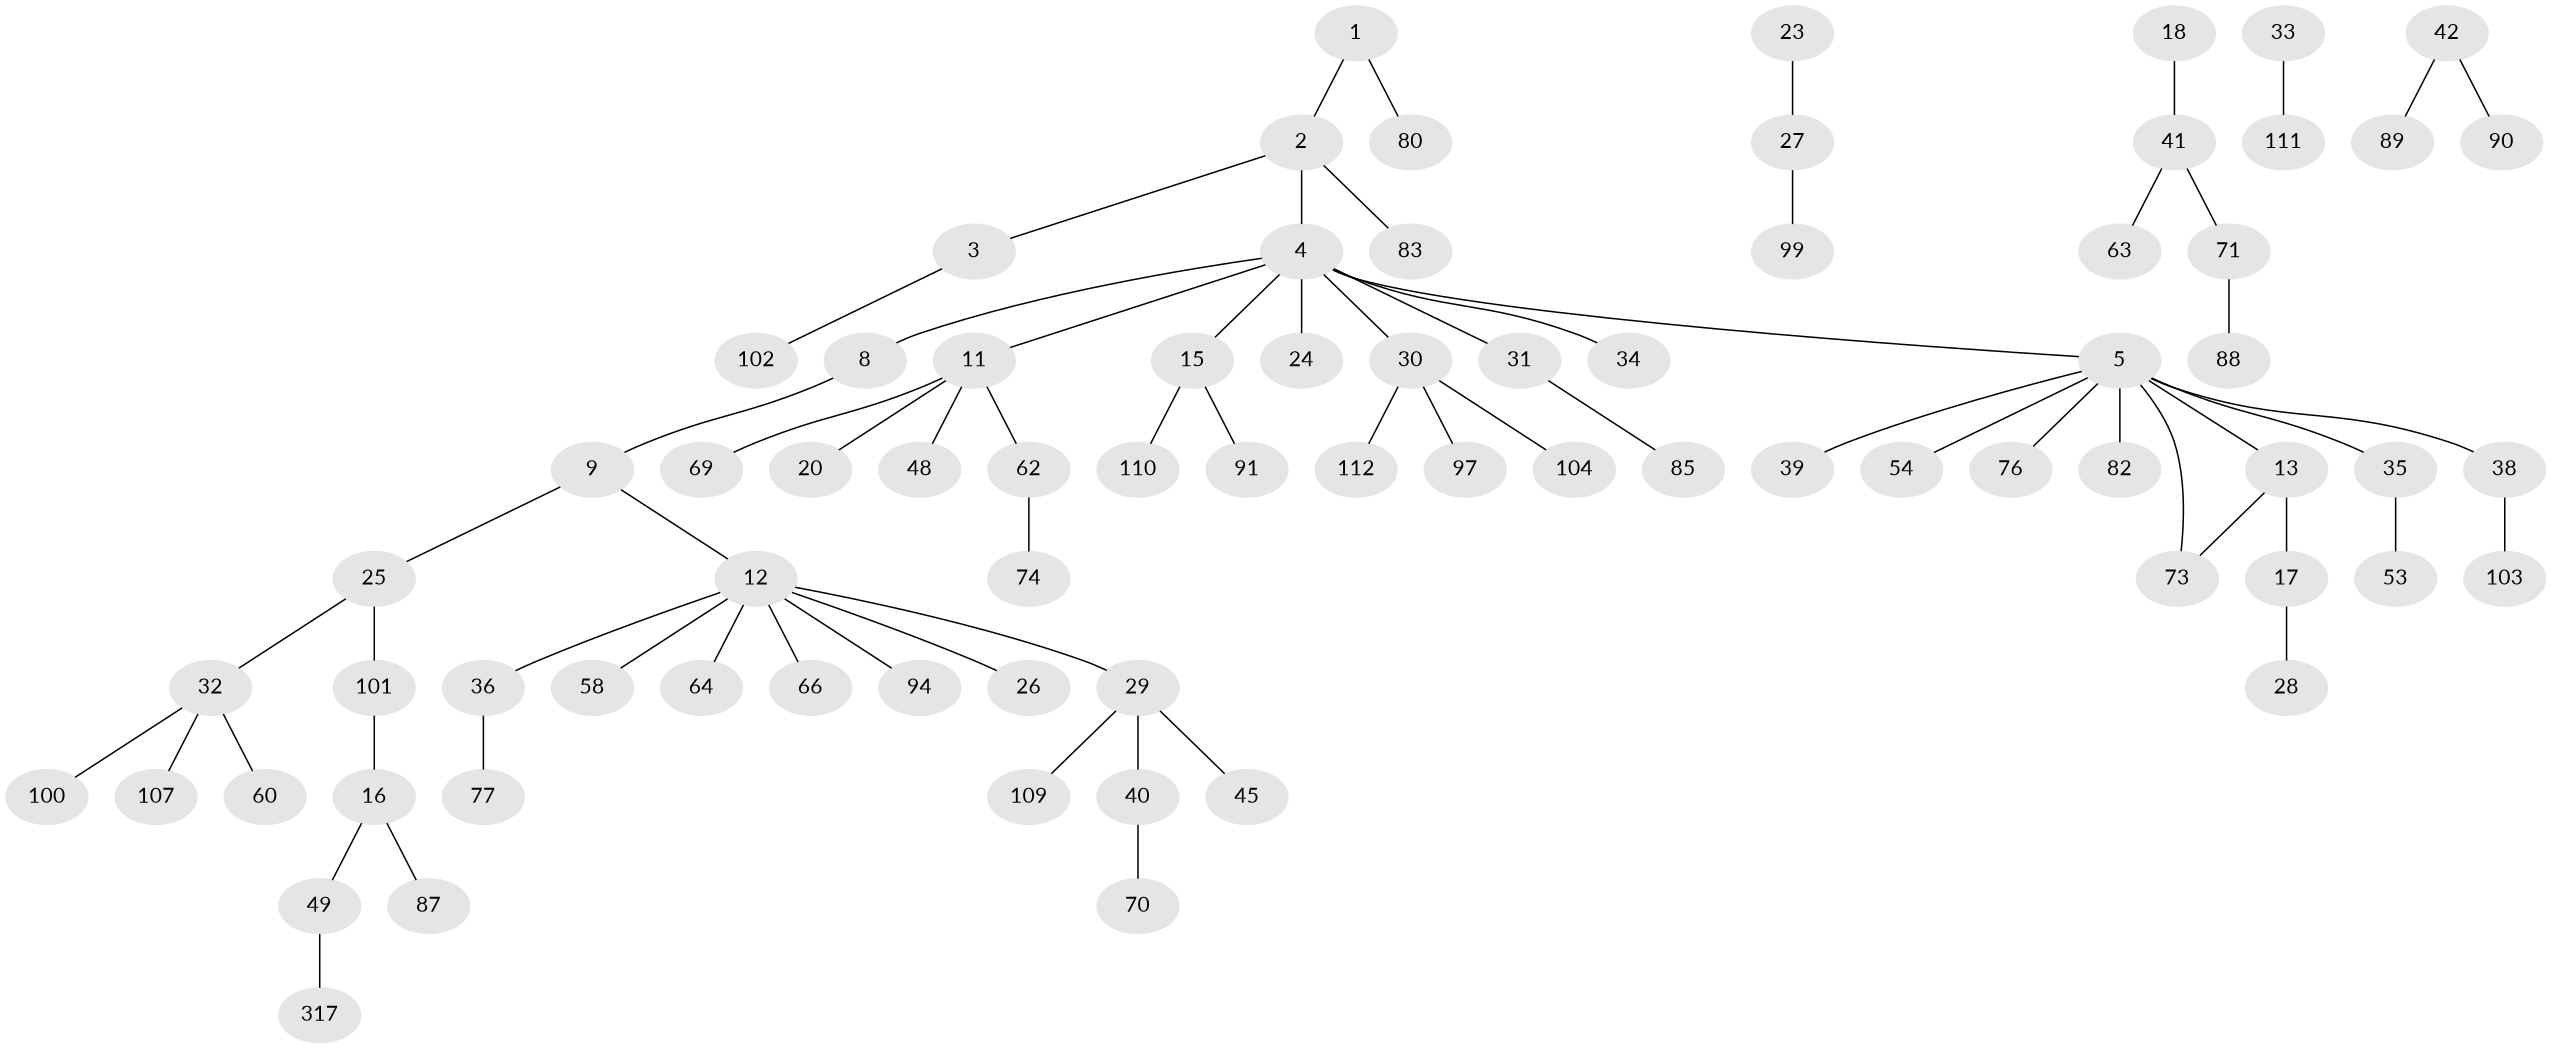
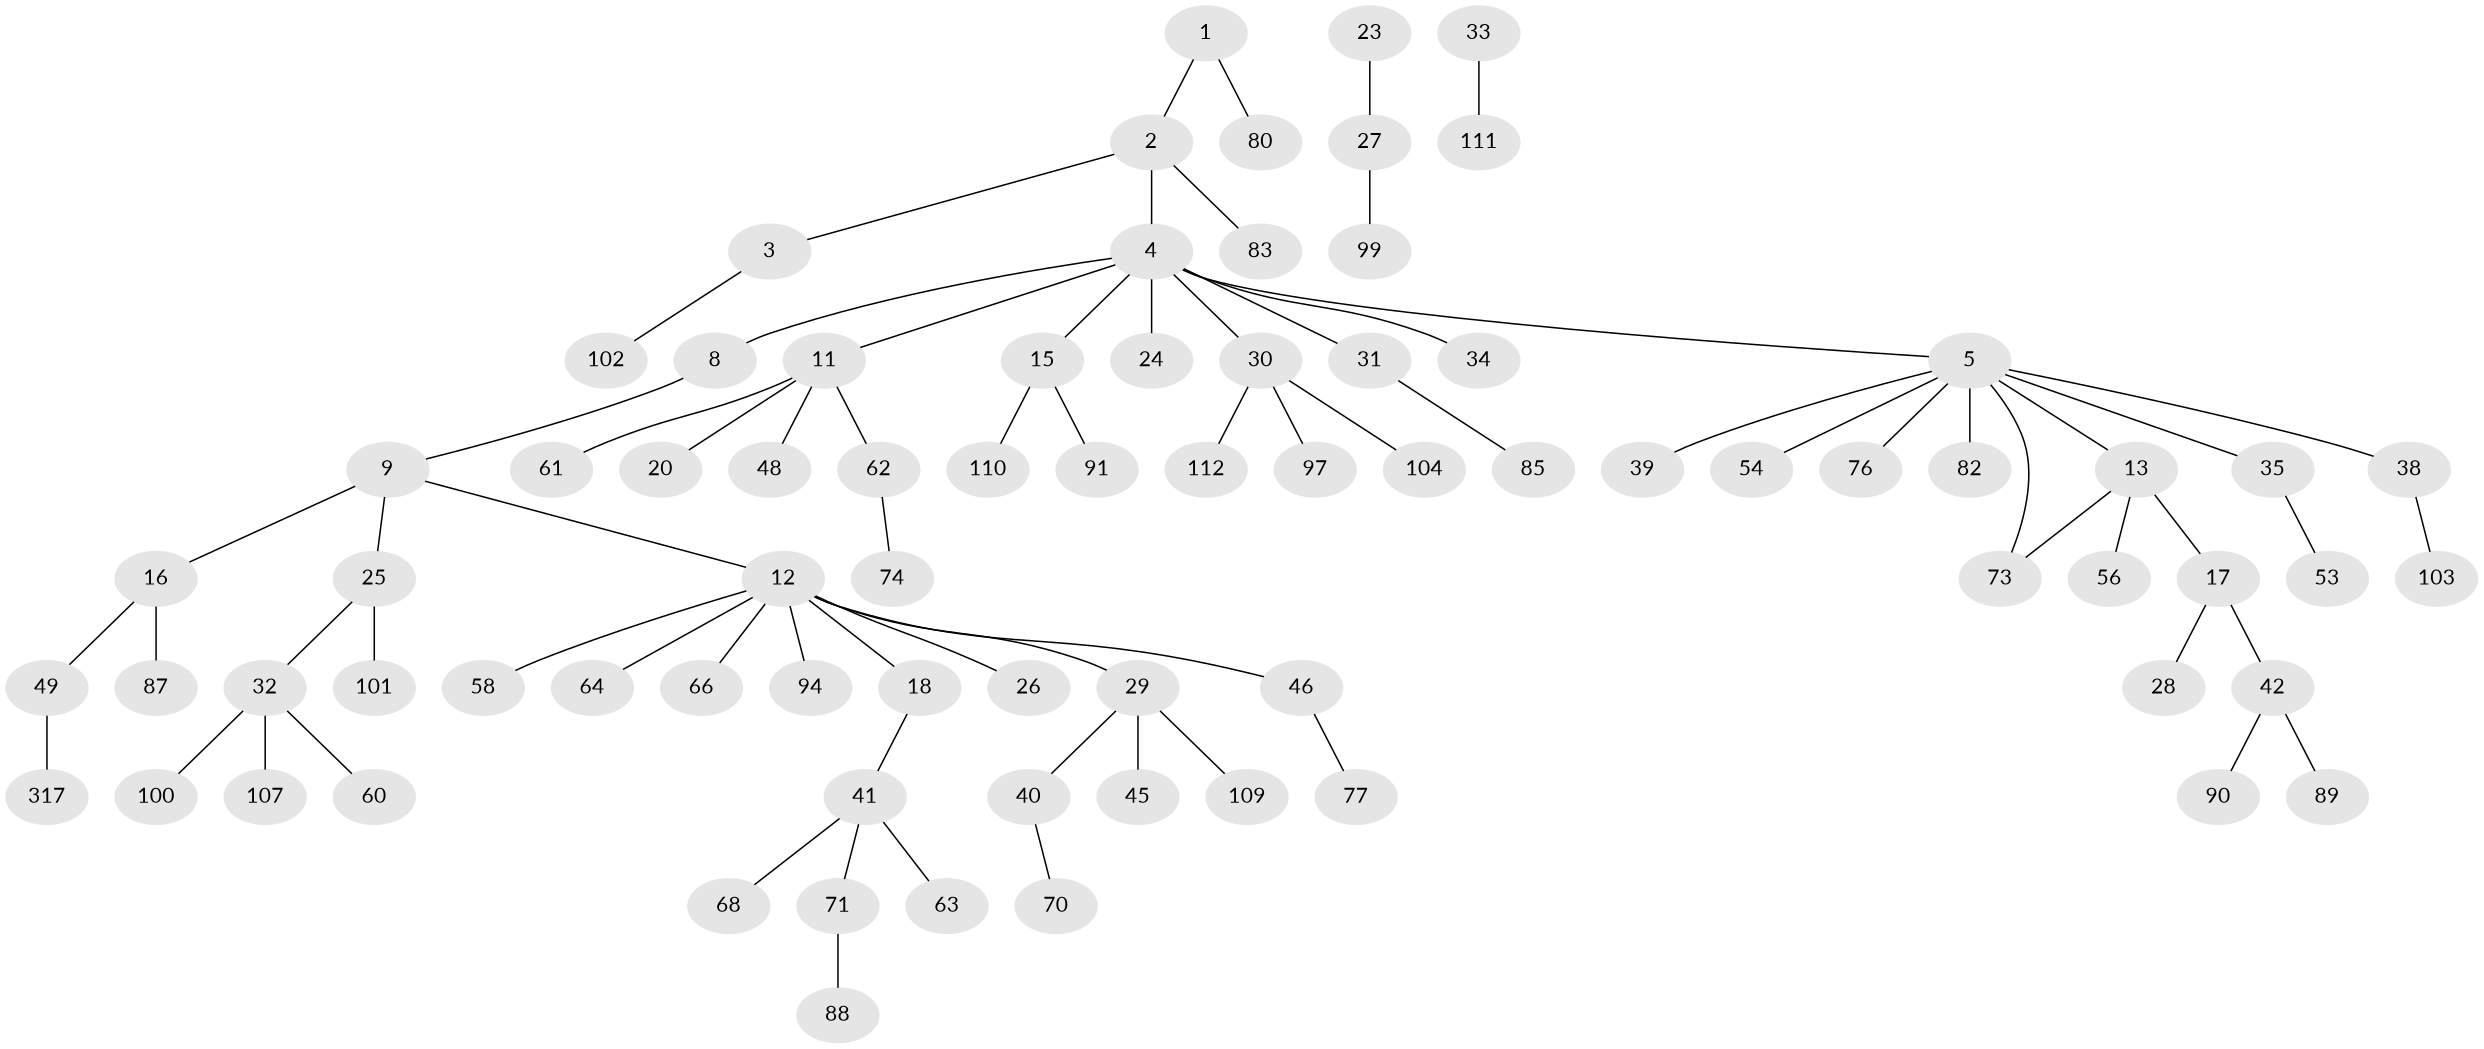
(702, 470) -> (552, 470)
none -> (2109, 579)
none -> (852, 633)
none -> (2246, 633)
(483, 688) -> (1302, 688)
(374, 743) -> (272, 524)
none -> (729, 906)
